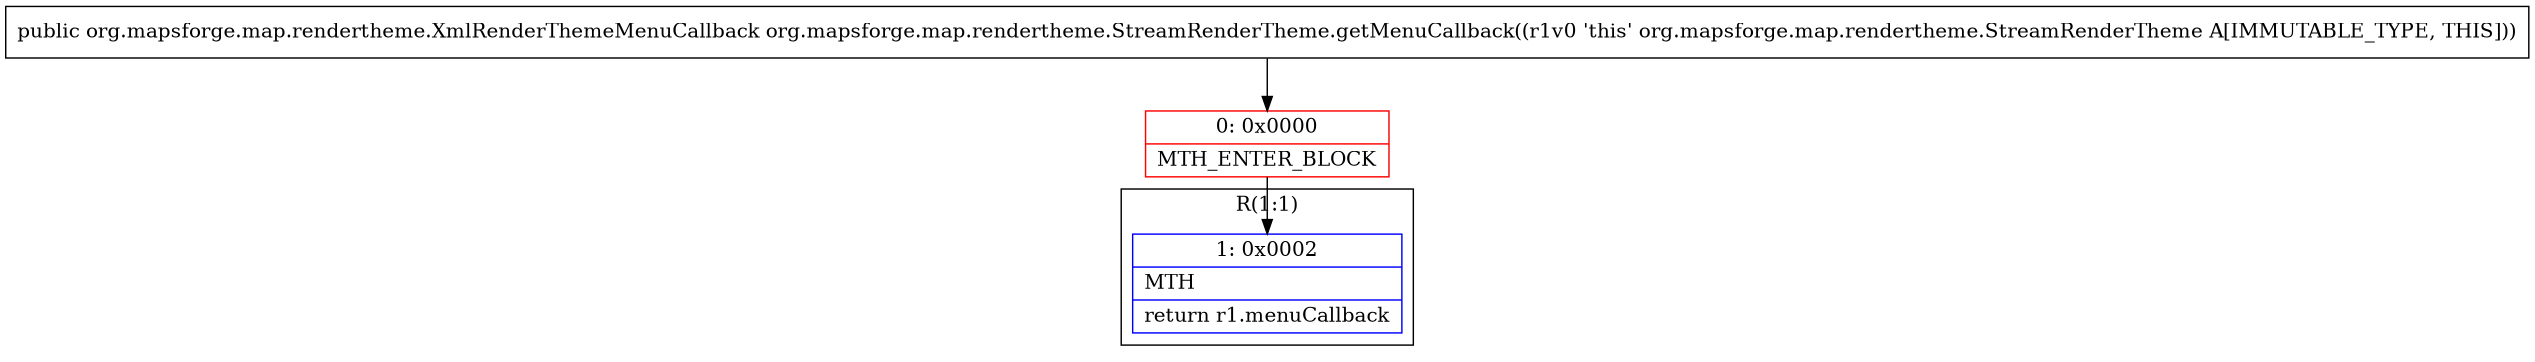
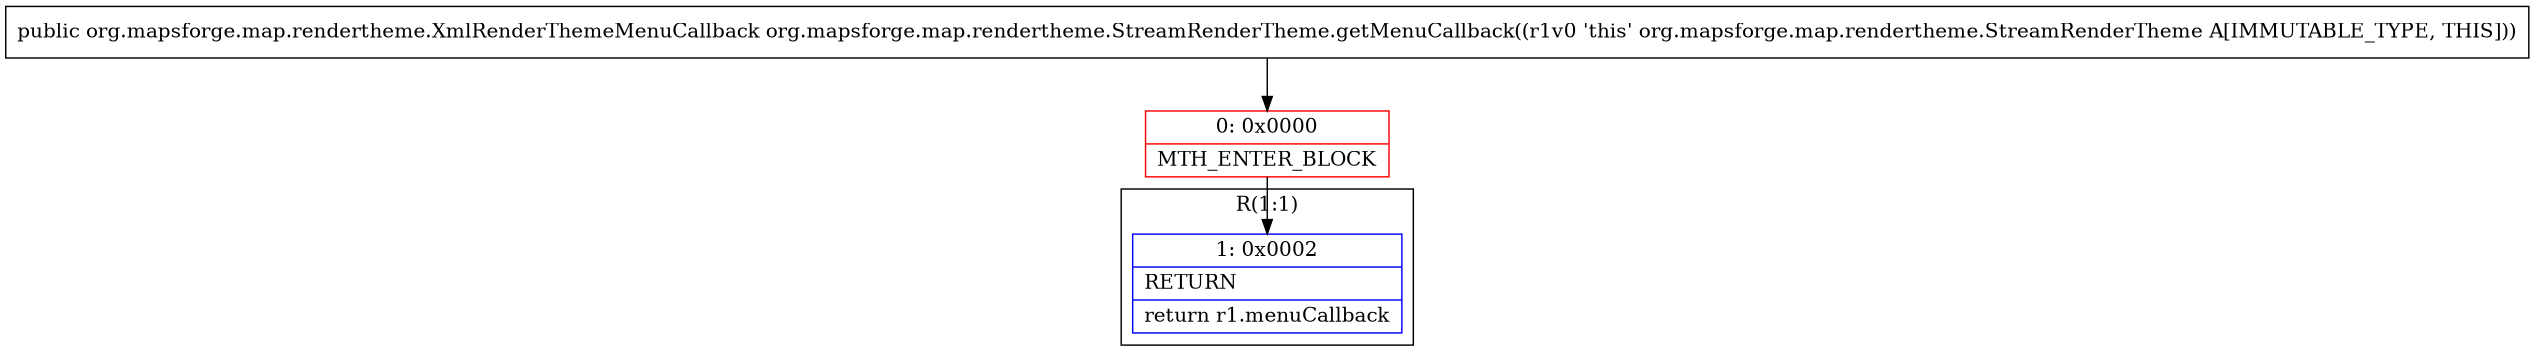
(1170, 283) -> (1191, 283)
